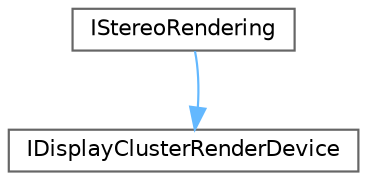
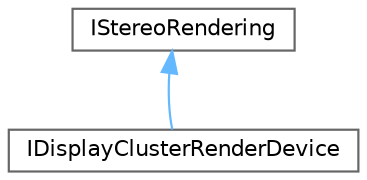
(198, 79) -> (169, 102)
